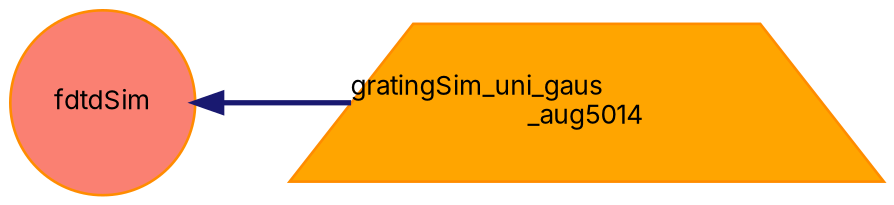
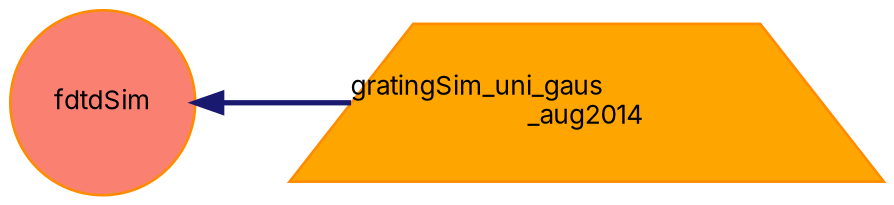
(587, 103) -> (587, 103)
